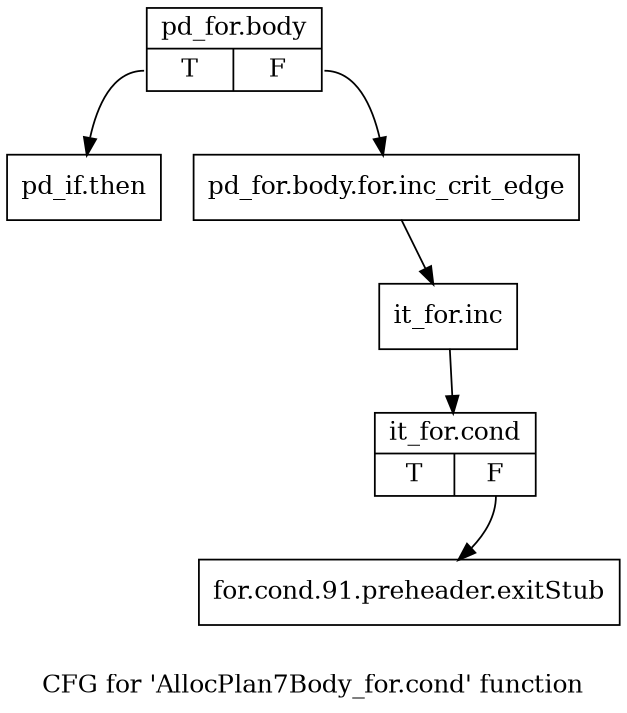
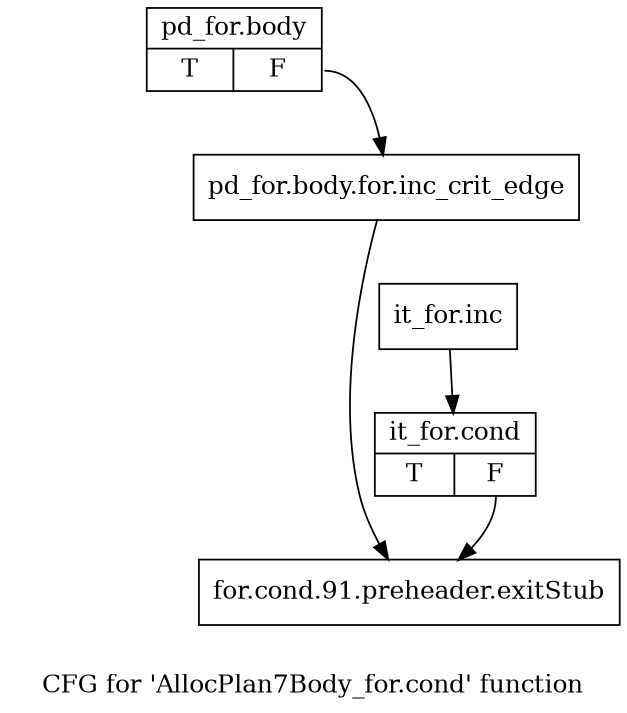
(84, 187) -> none
(413, 244) -> (351, 383)
